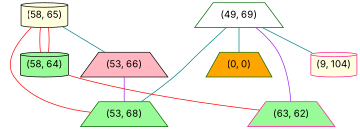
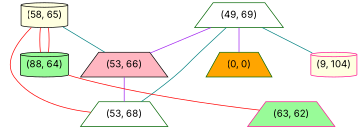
(239, 40) -> (239, 40)
(282, 60) -> (181, 40)
(44, 65) -> (44, 65)
(124, 114) -> (124, 114)
